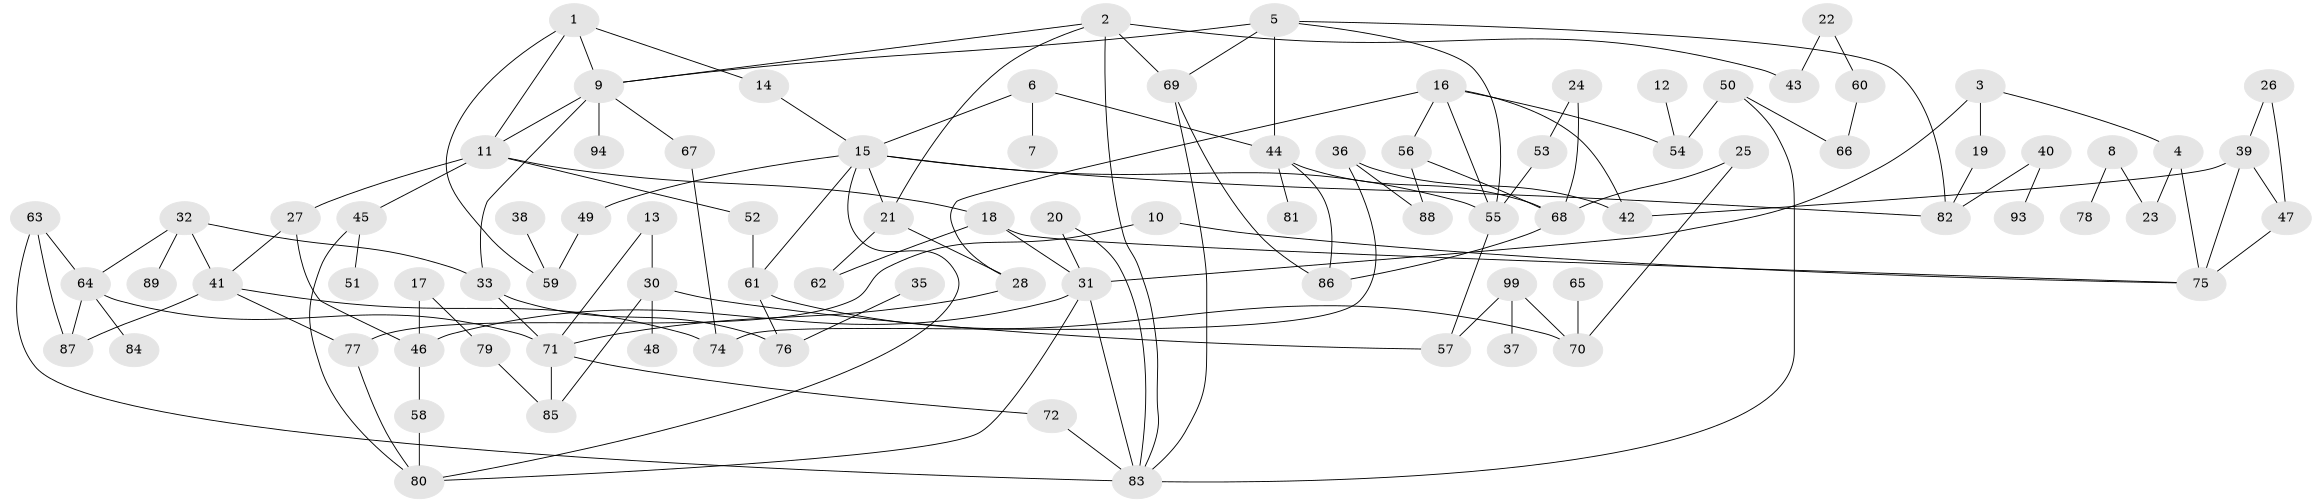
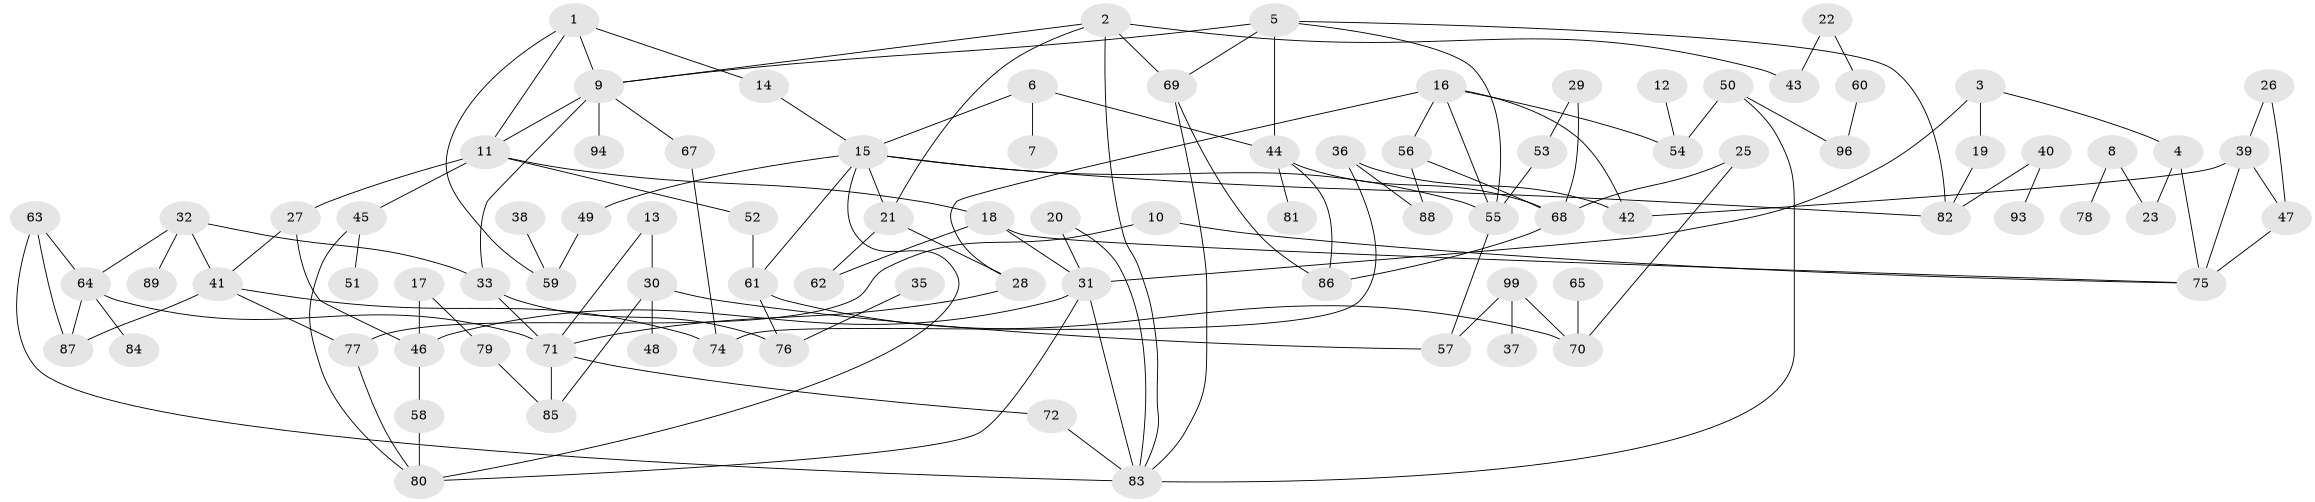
(1577, 86) -> (1577, 86)
(1845, 152) -> (1845, 152)
